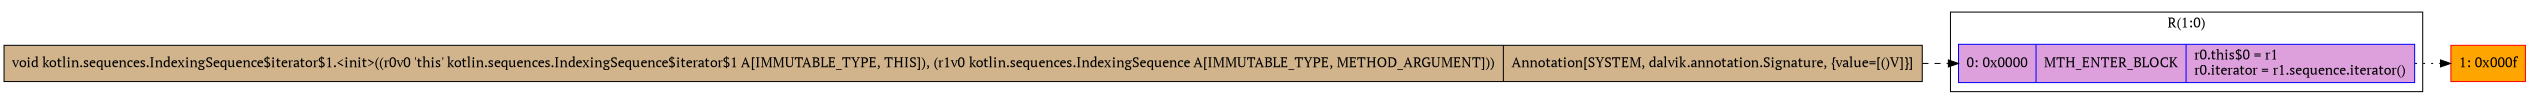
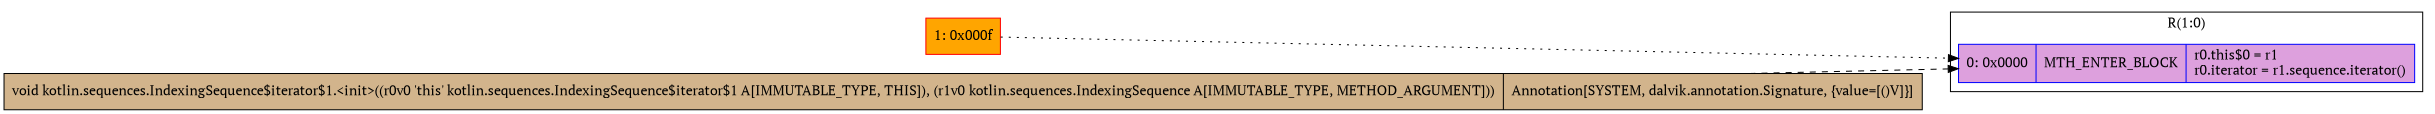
(2429, 63) -> (1474, 48)
